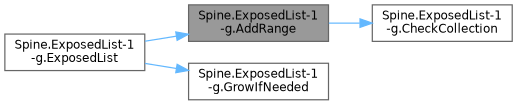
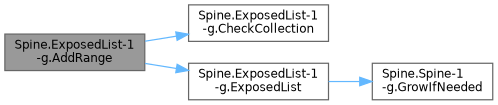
(161, 39) -> (161, 66)
(259, 82) -> (433, 82)
